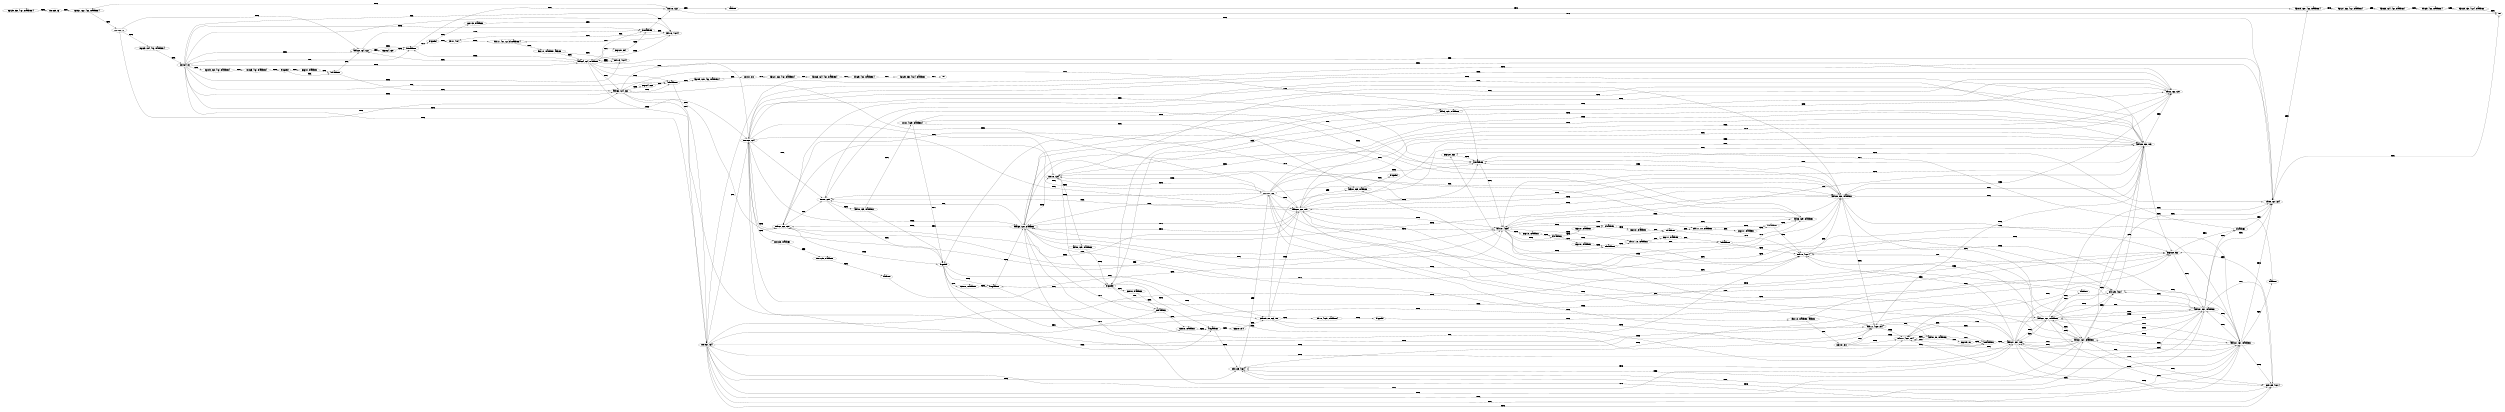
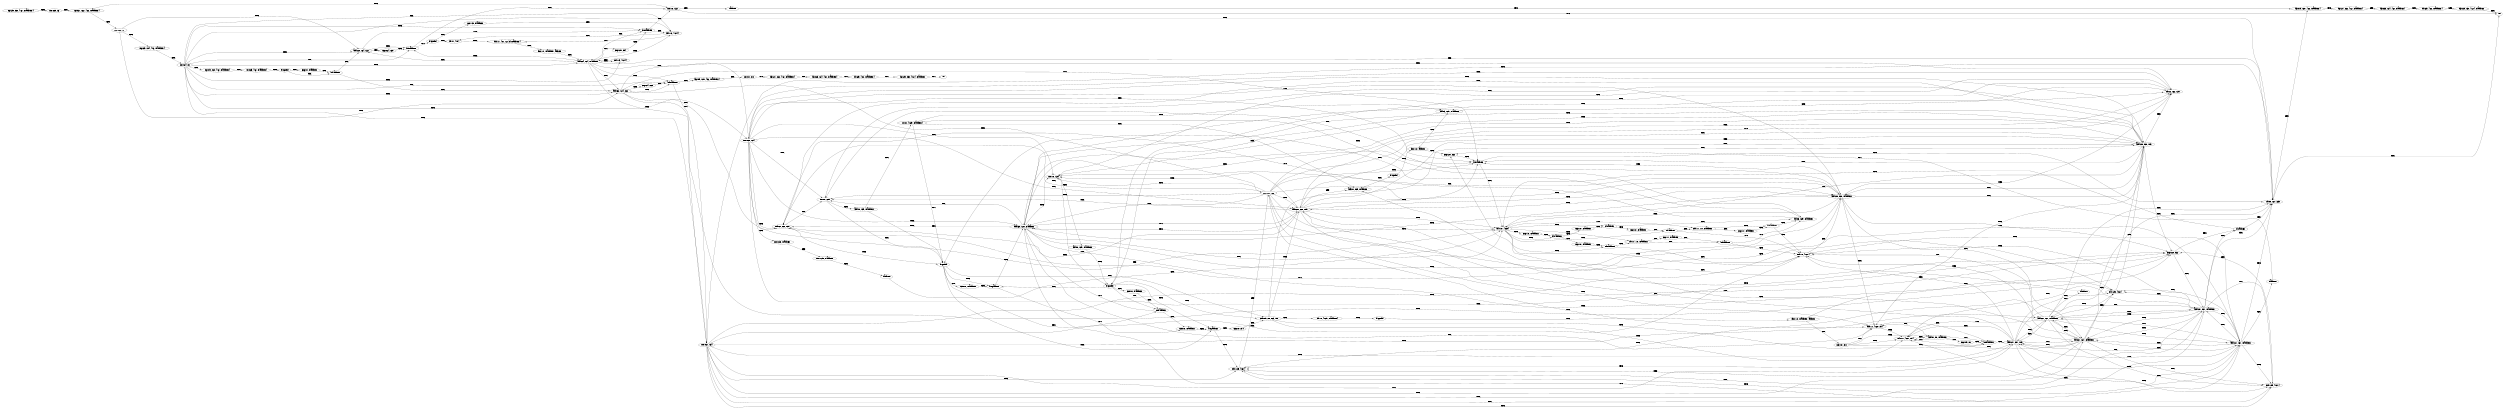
(588, 55) -> none
none -> (1418, 149)
(2273, 202) -> (2273, 202)
(728, 243) -> none
(1232, 346) -> none
